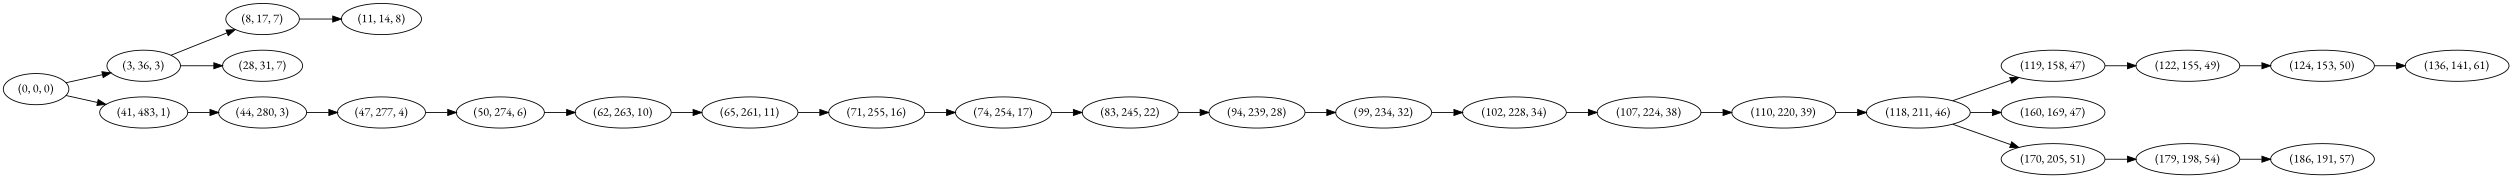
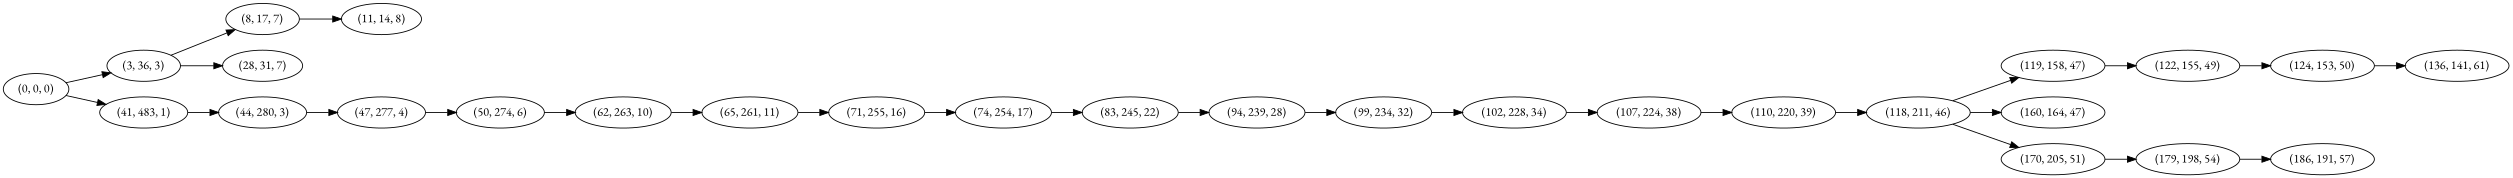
(2053, 112) -> (2053, 112)
